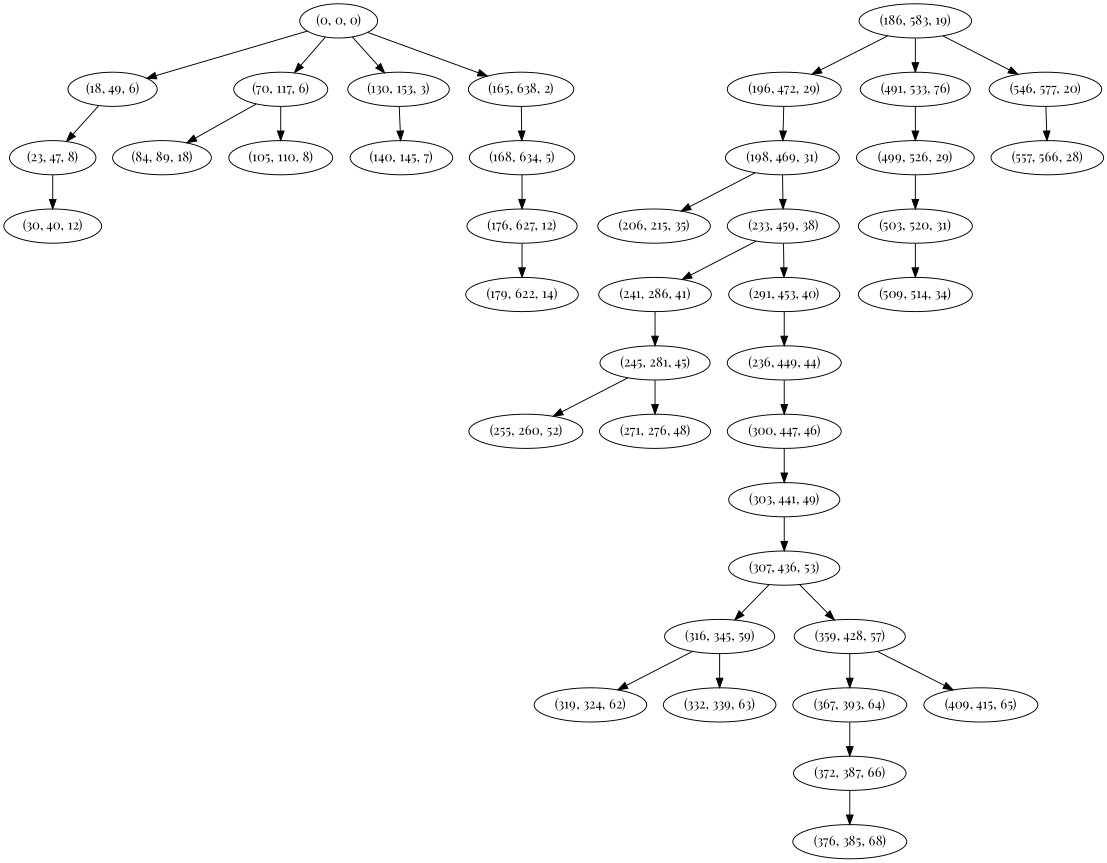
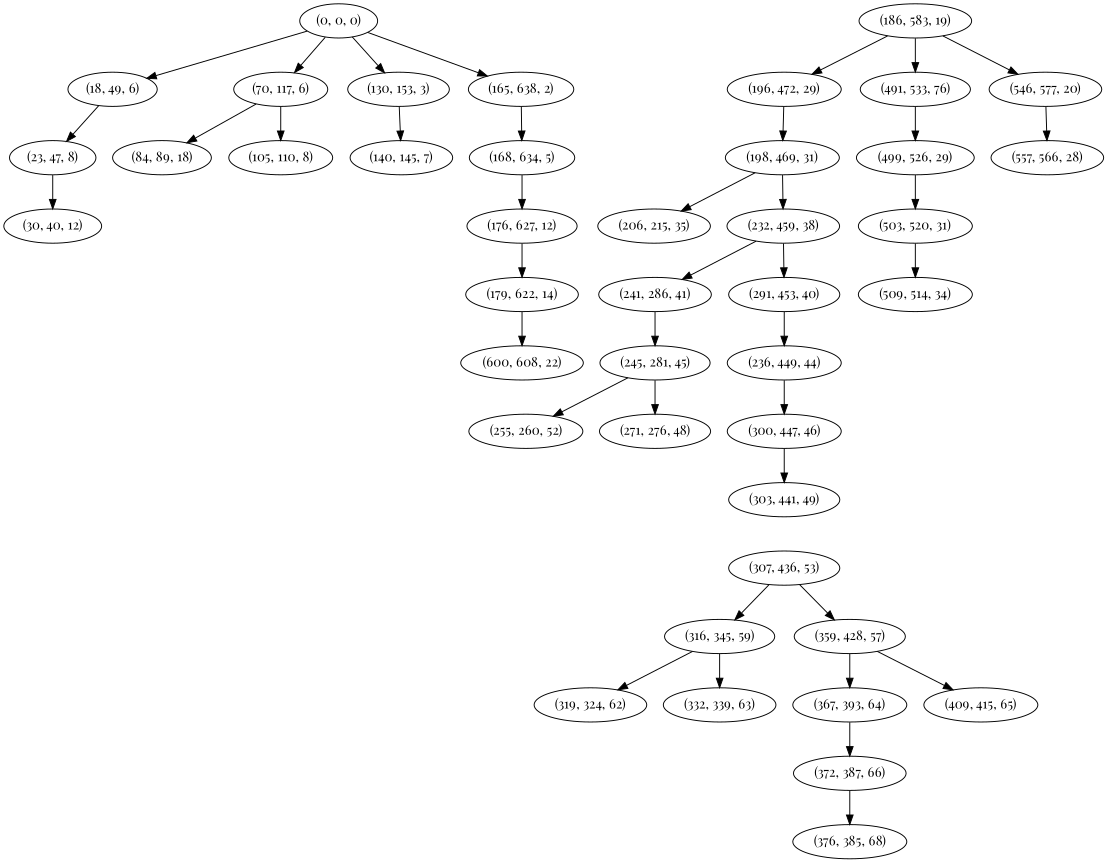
(783, 226) -> (783, 226)
none -> (522, 363)
(784, 529) -> none
